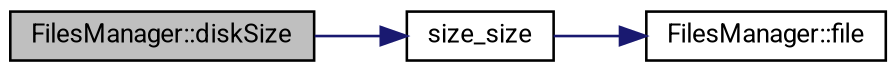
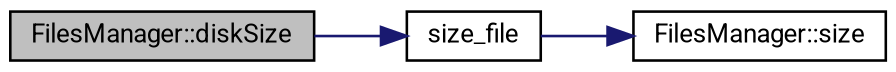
(480, 36) -> (474, 36)
(766, 36) -> (760, 36)
